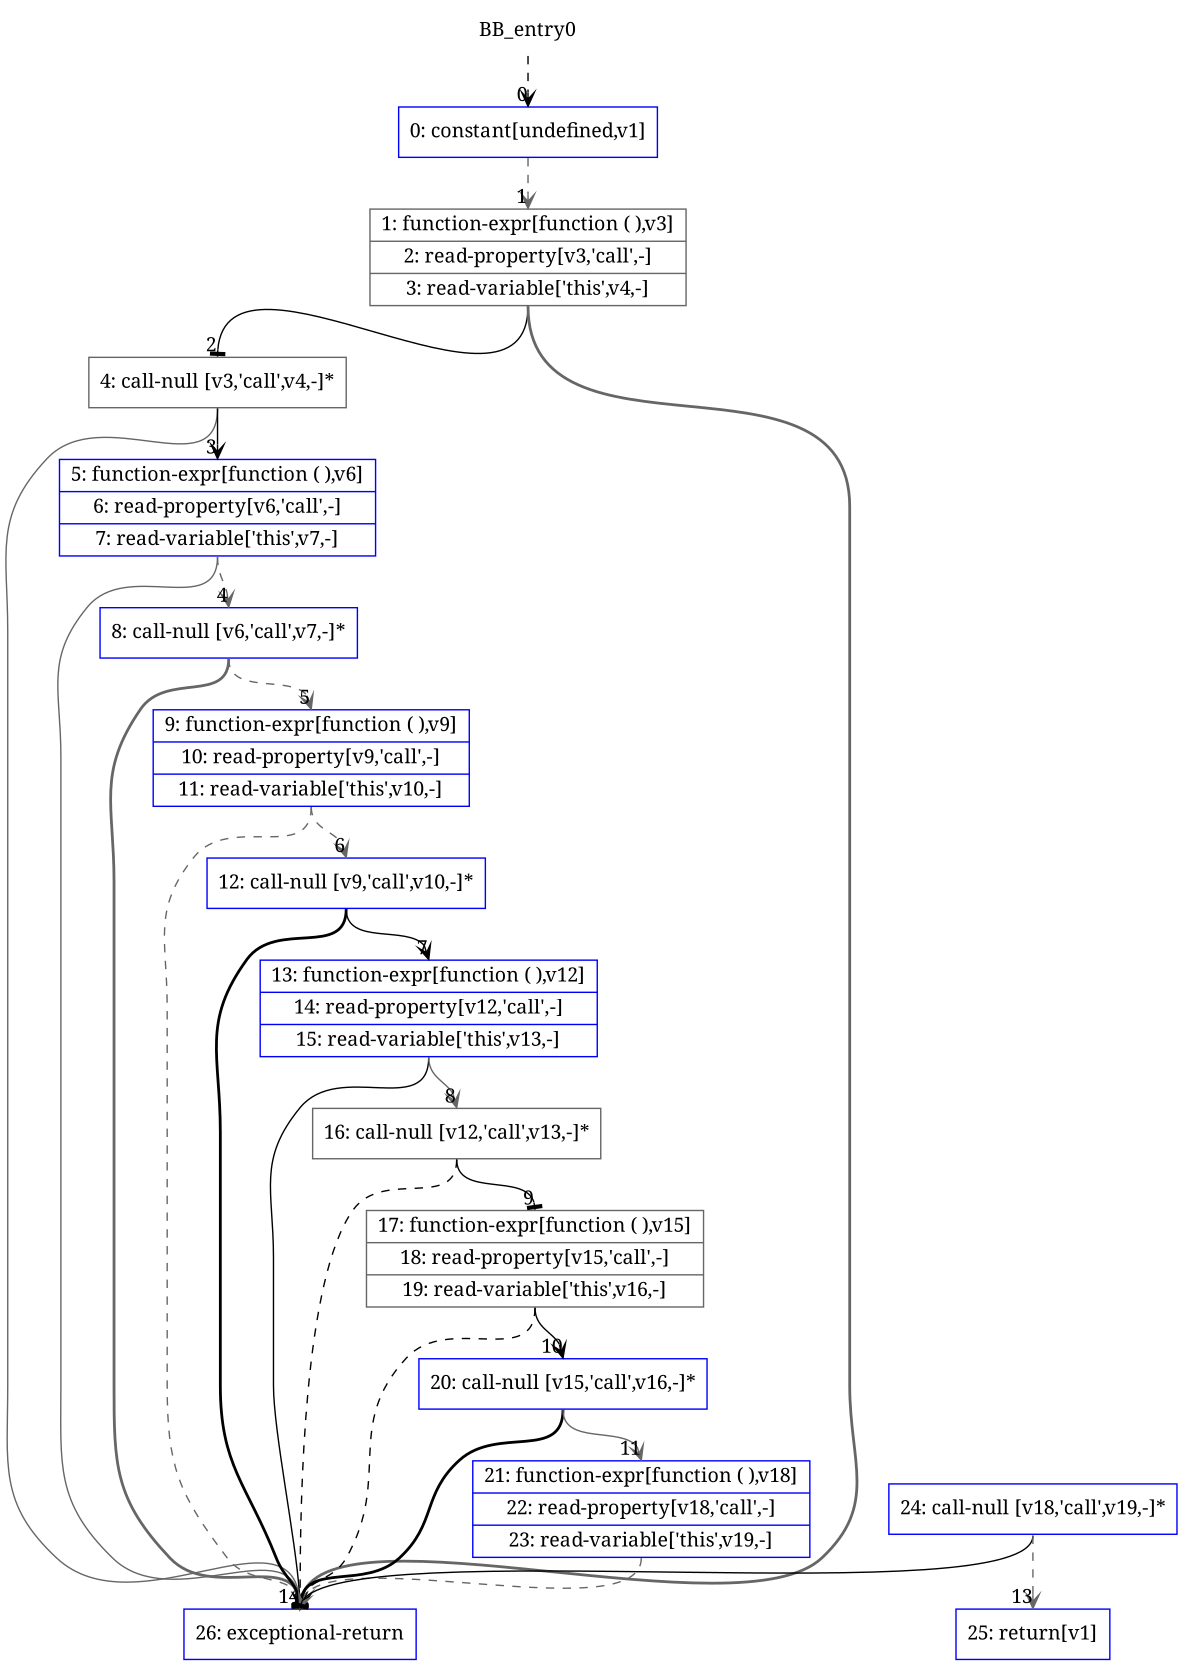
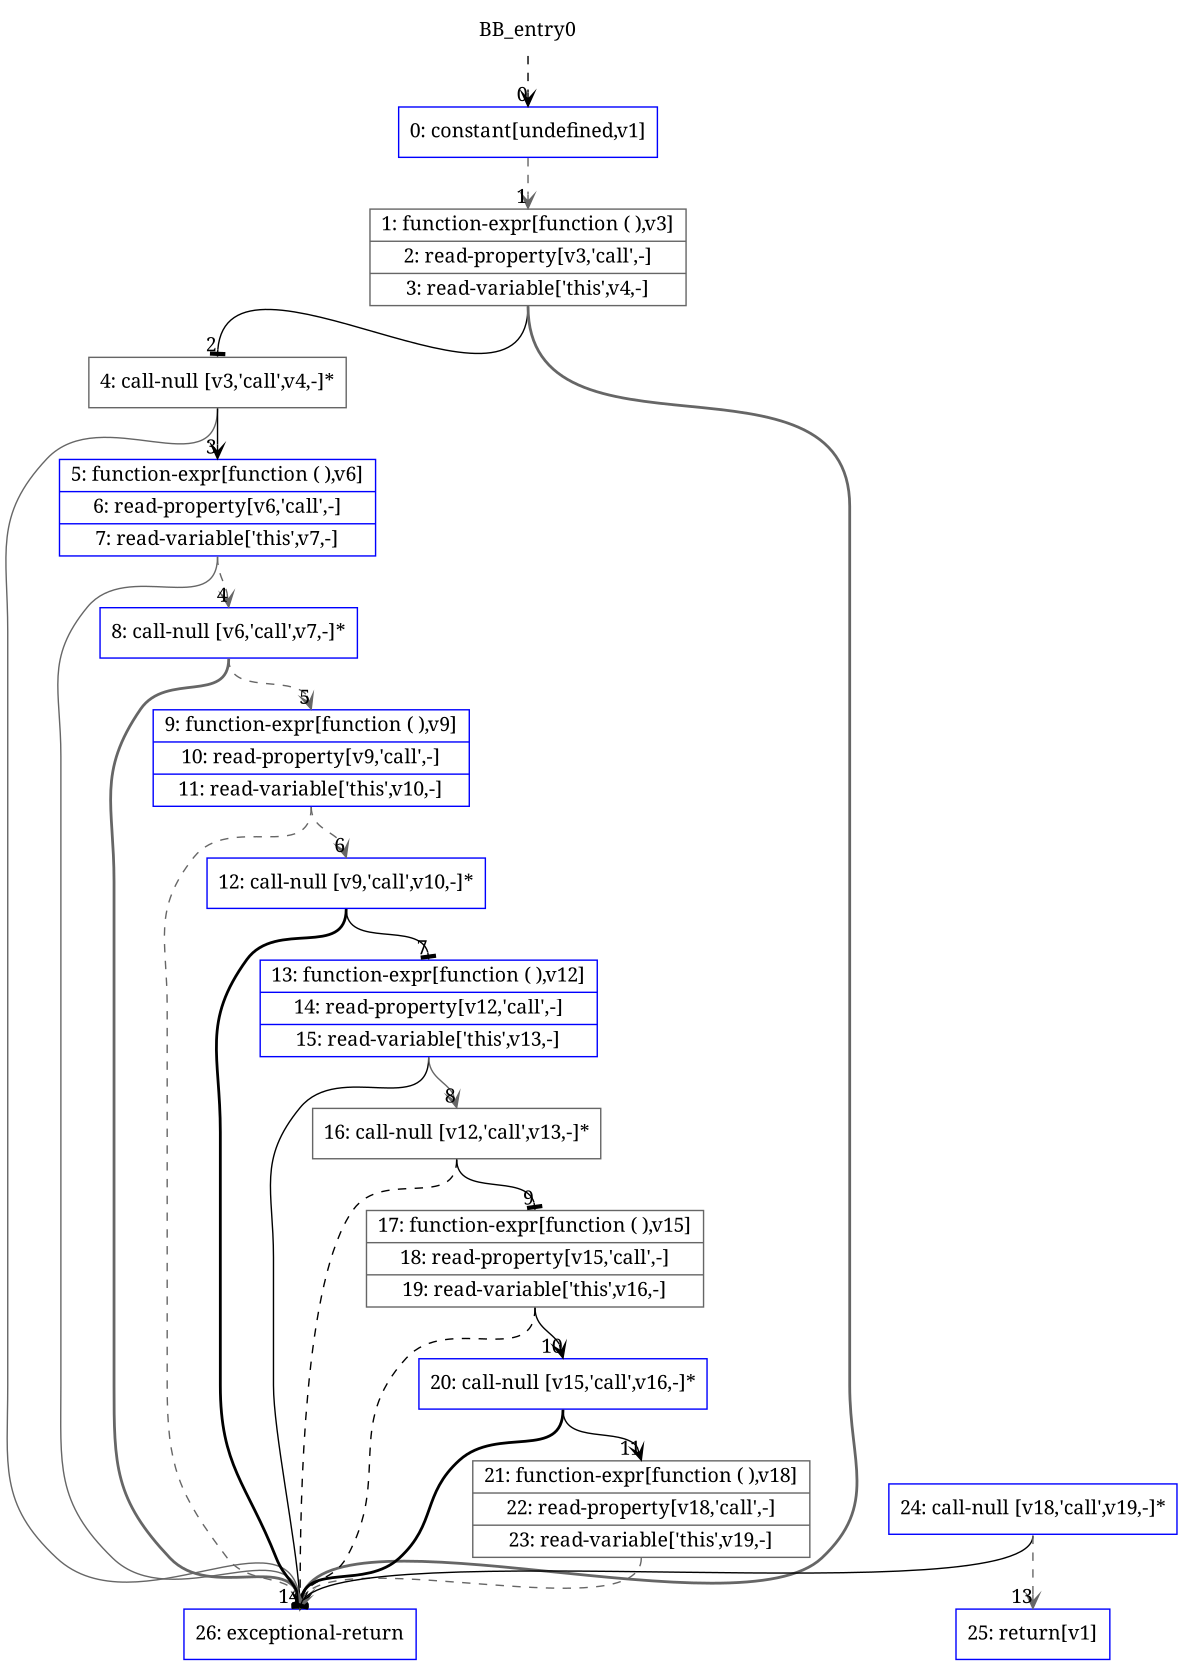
(380, 934) -> (384, 934)
(595, 1434) -> (595, 1434)
(641, 1509) -> (641, 1509)
